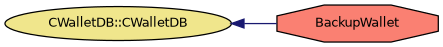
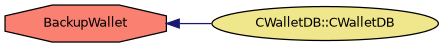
(260, 24) -> (196, 24)
